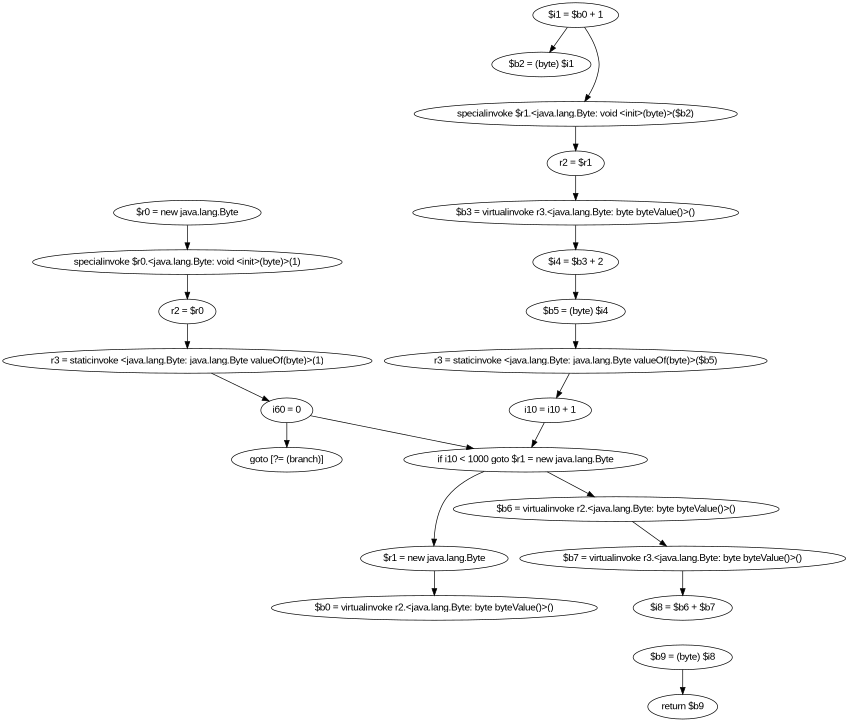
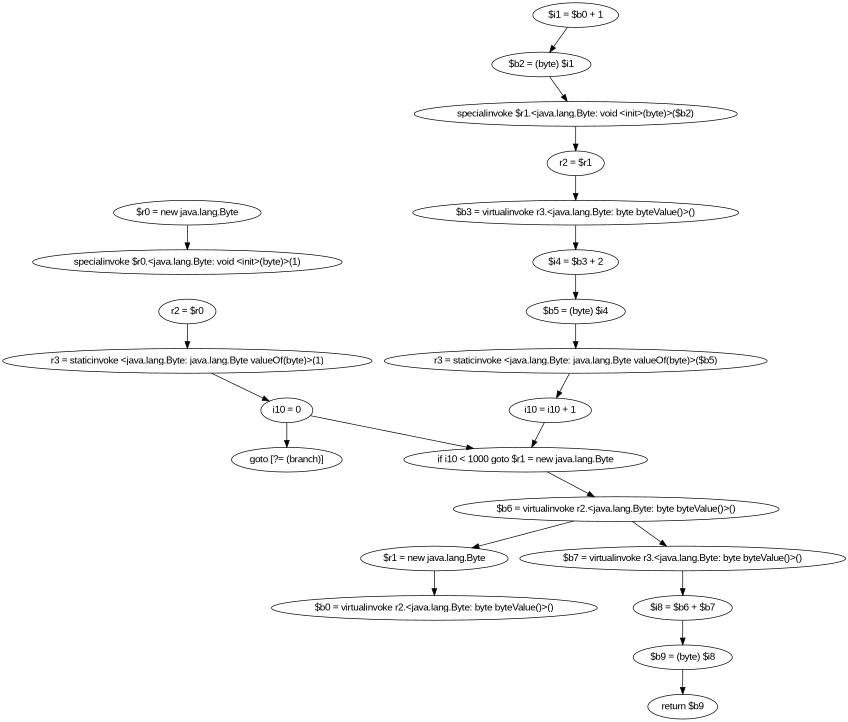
(599, 61) -> (556, 86)
(187, 283) -> none
(287, 410) -> (287, 410)
(448, 497) -> (526, 534)
none -> (683, 629)
